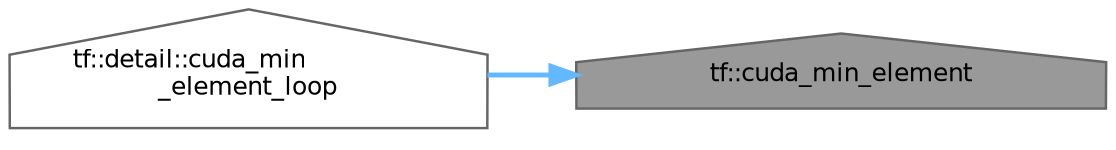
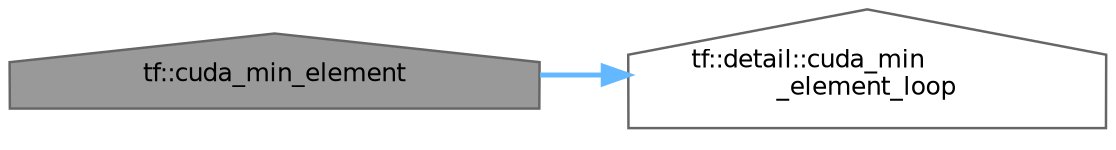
(519, 75) -> (571, 75)
